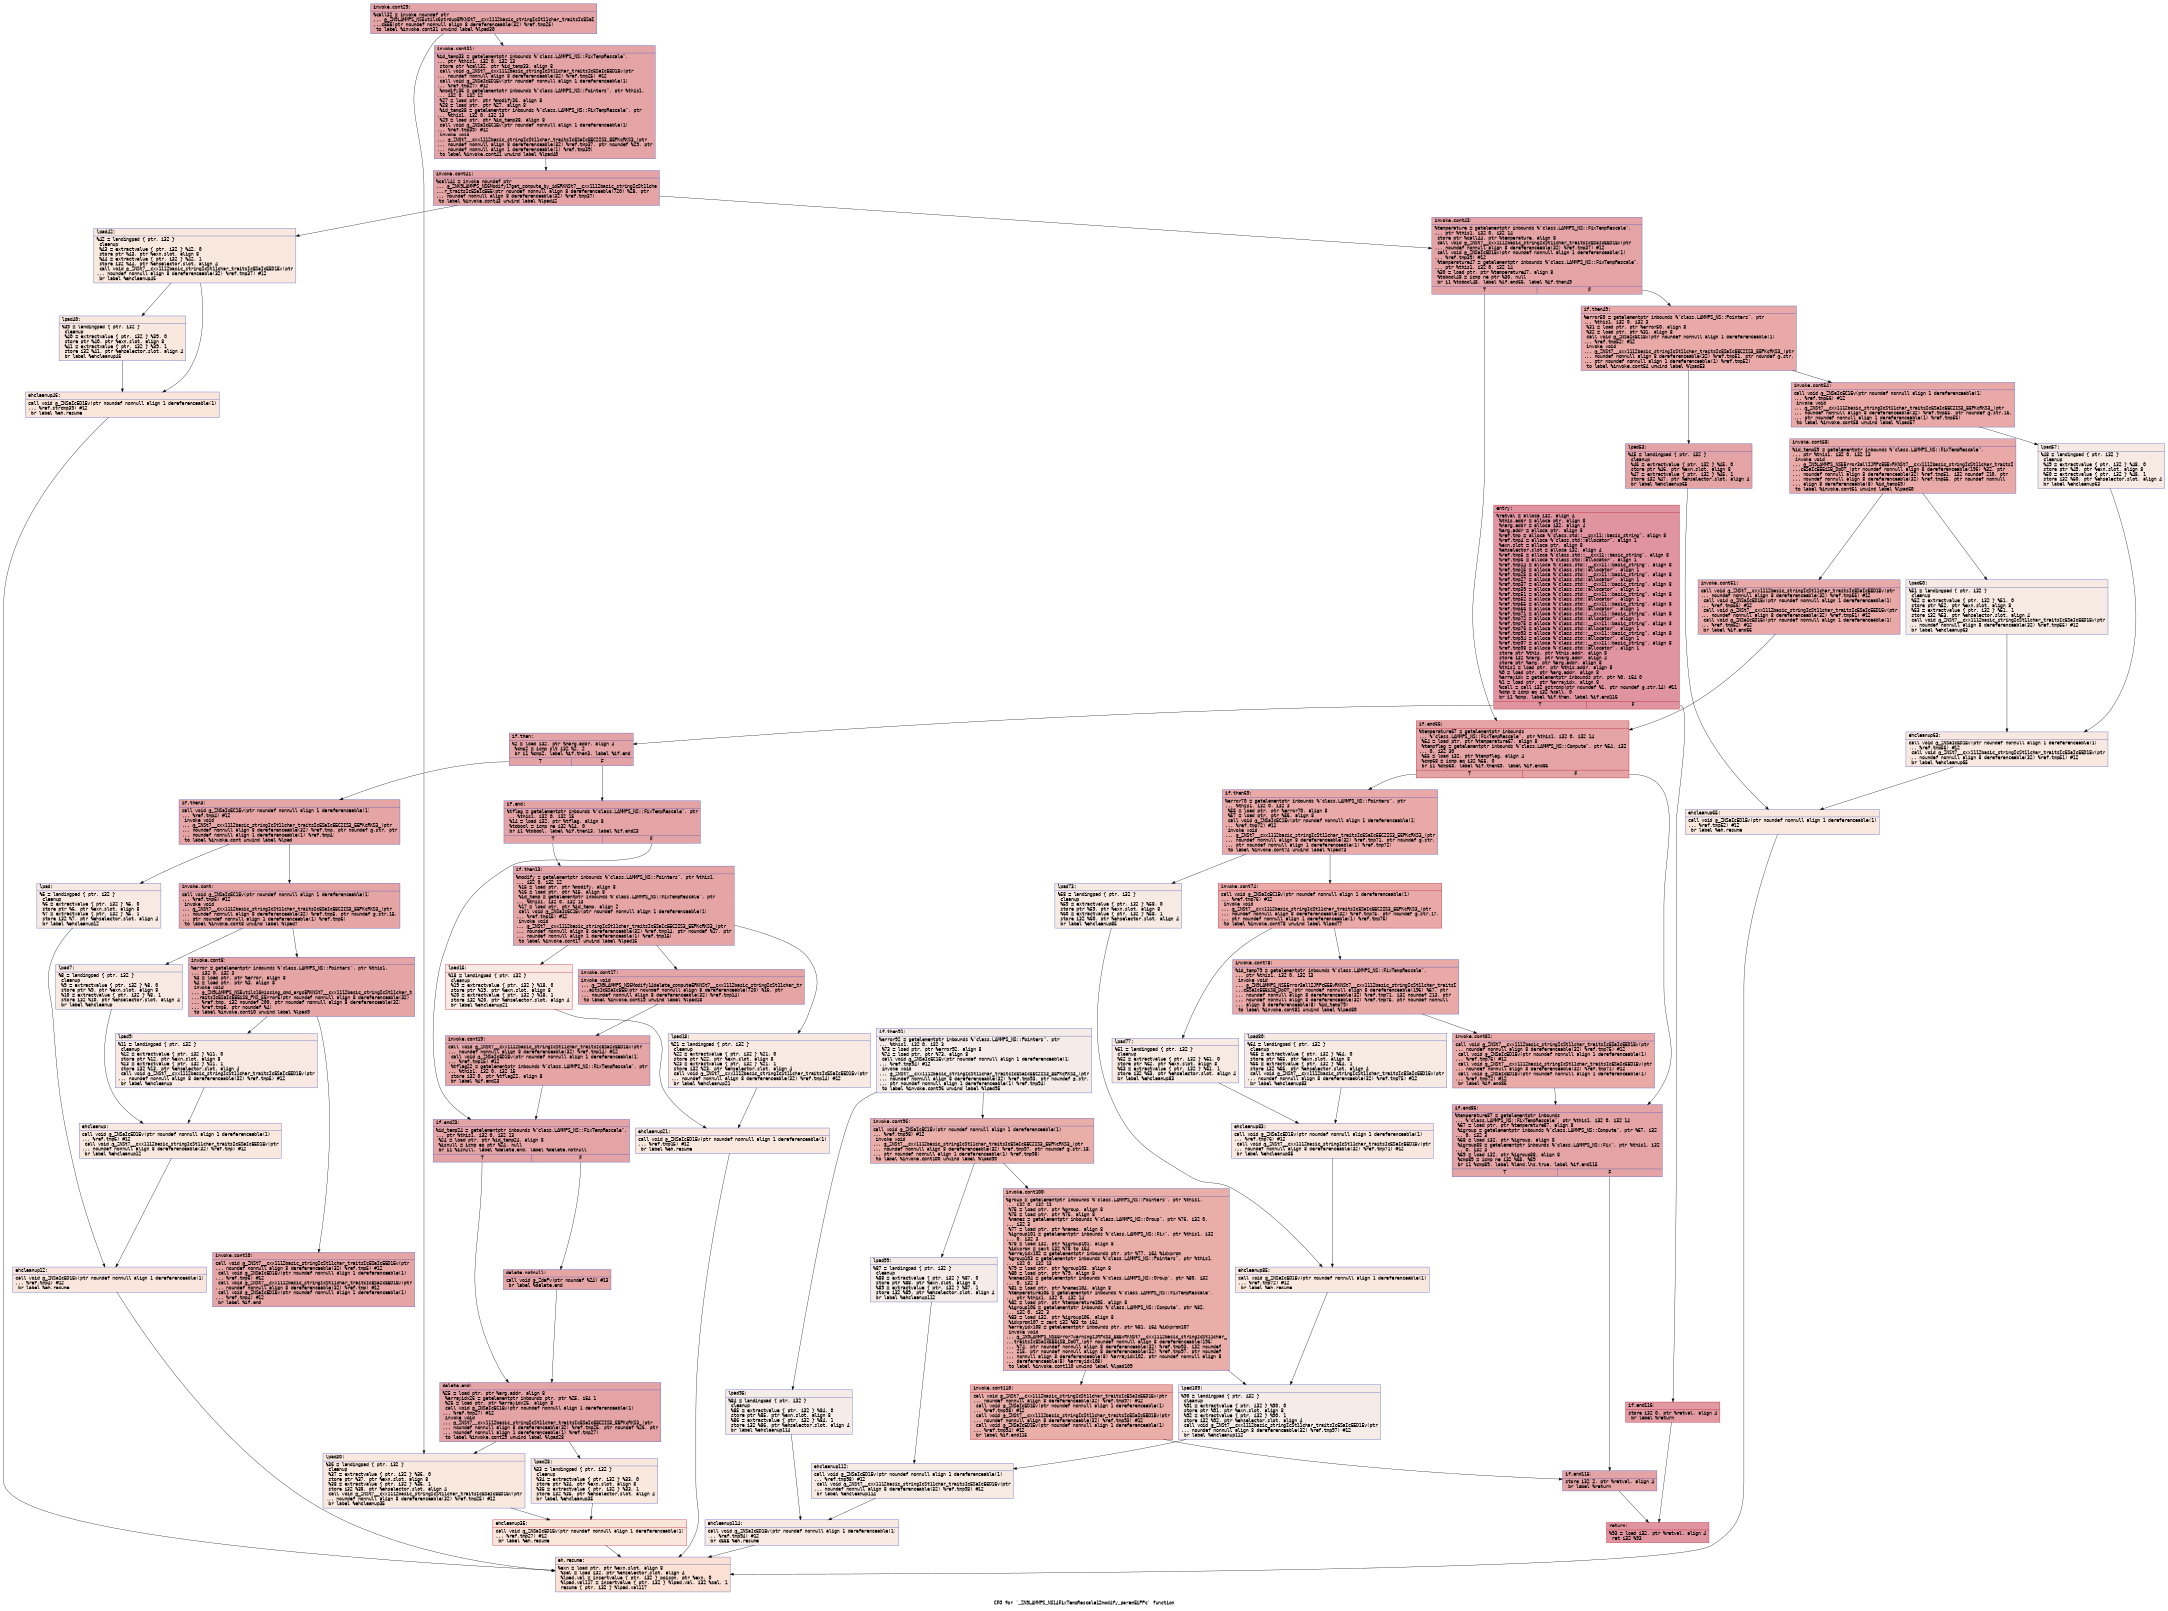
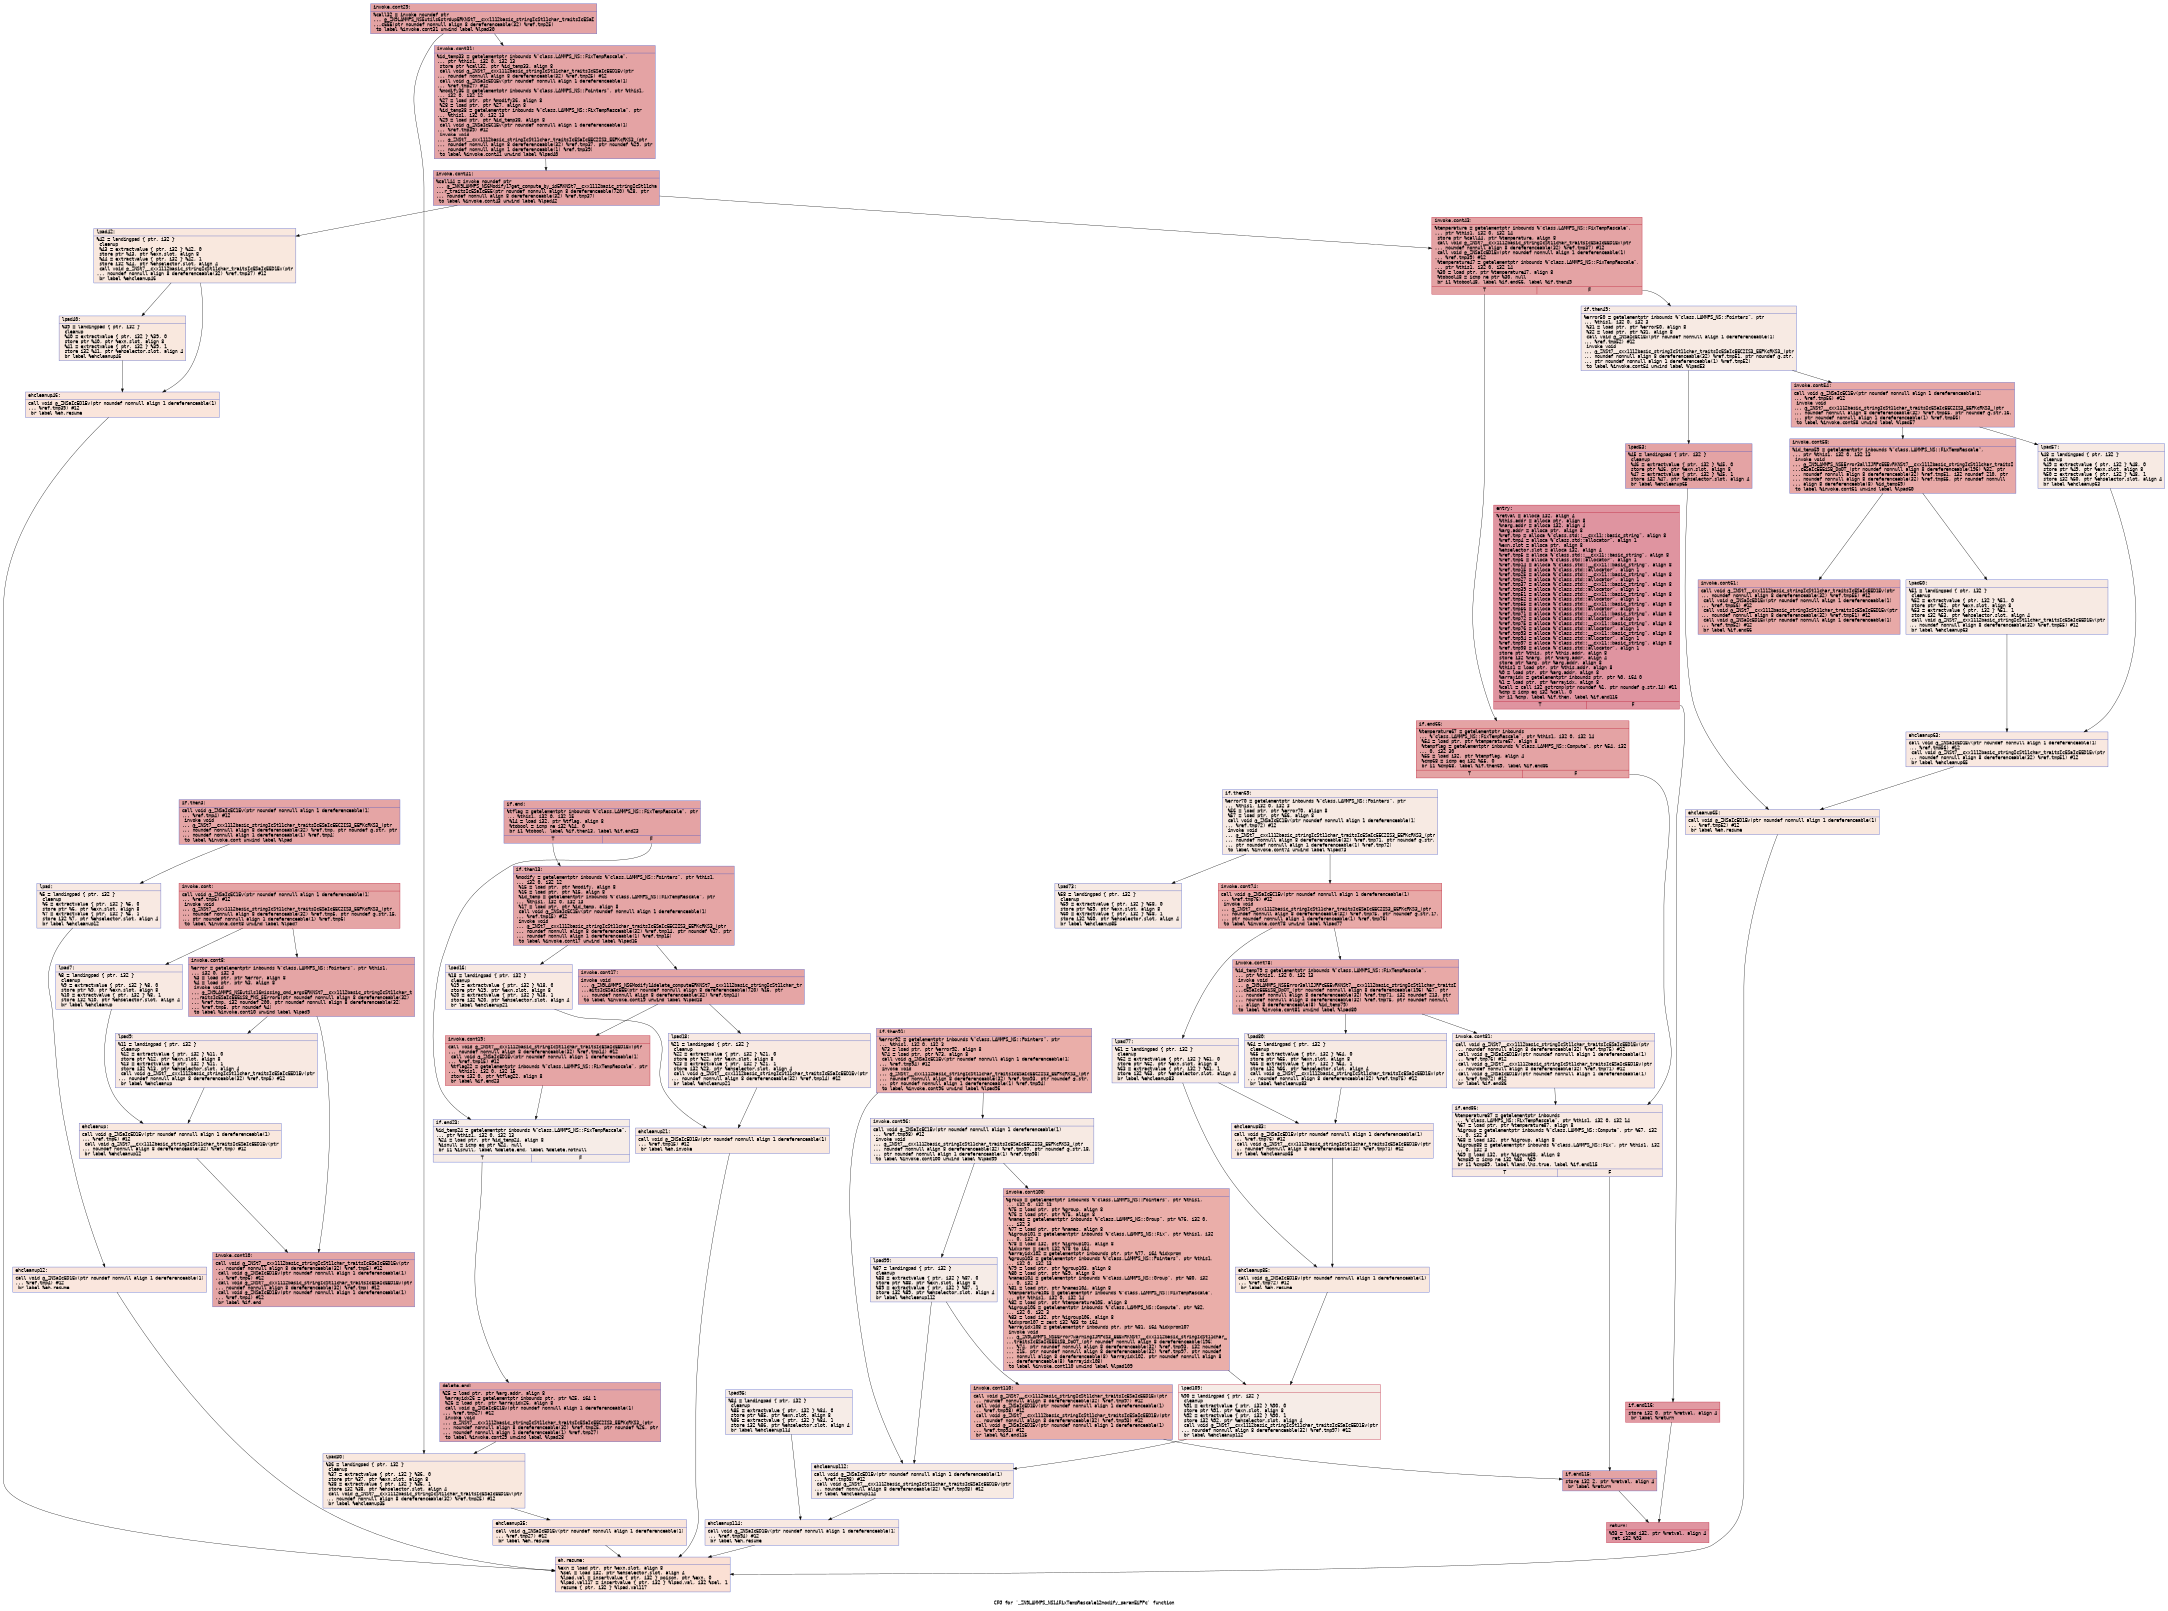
(1537, 256) -> (1537, 256)
(1689, 338) -> (1689, 338)
(58, 408) -> (54, 408)
none -> (1903, 431)
(1710, 692) -> none
(571, 749) -> none
(1393, 778) -> none
(1330, 822) -> (1330, 822)
(290, 862) -> none
(290, 906) -> (290, 906)
(567, 907) -> (567, 907)
(807, 957) -> (724, 1018)
(509, 987) -> (509, 987)
none -> (1346, 1022)
(548, 1061) -> (548, 1061)
(984, 1061) -> (984, 1061)
(1554, 1061) -> (1554, 1061)
(531, 1141) -> (531, 1141)
(982, 1141) -> (982, 1141)
(1138, 1141) -> (1234, 1184)
(1557, 1141) -> (1557, 1141)
(665, 1149) -> (665, 1149)
(144, 1211) -> (241, 1204)
(821, 1233) -> (854, 1277)
(1050, 1274) -> (1050, 1274)
(557, 1280) -> none
(1084, 1376) -> (977, 1346)
(1072, 1412) -> (1072, 1412)
(1279, 1412) -> (1279, 1412)
(594, 1481) -> none
(590, 1533) -> (590, 1533)
(733, 1541) -> (735, 1541)
